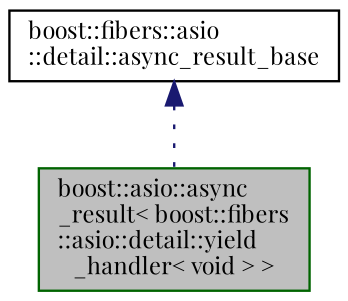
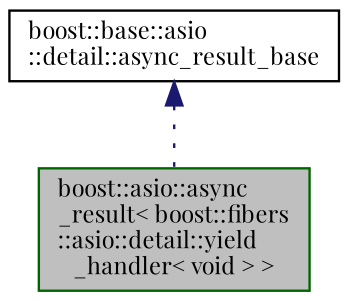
(174, 46) -> (174, 46)
